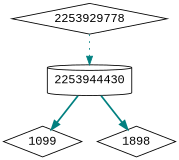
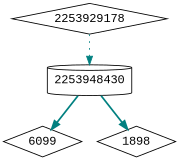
(90, 19) -> (90, 19)
(90, 80) -> (90, 80)
(43, 142) -> (43, 142)
